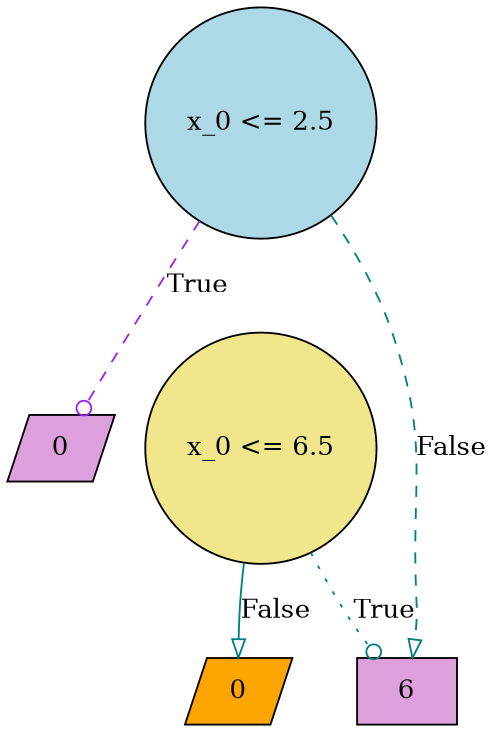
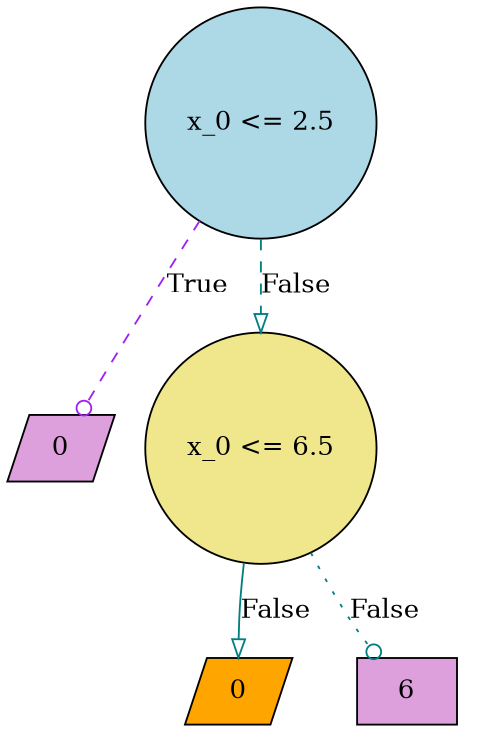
(413, 418) -> (261, 276)
(385, 611) -> (385, 611)
